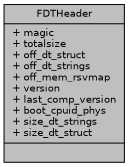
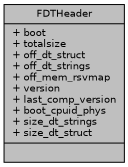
(33, 33) -> (29, 33)
